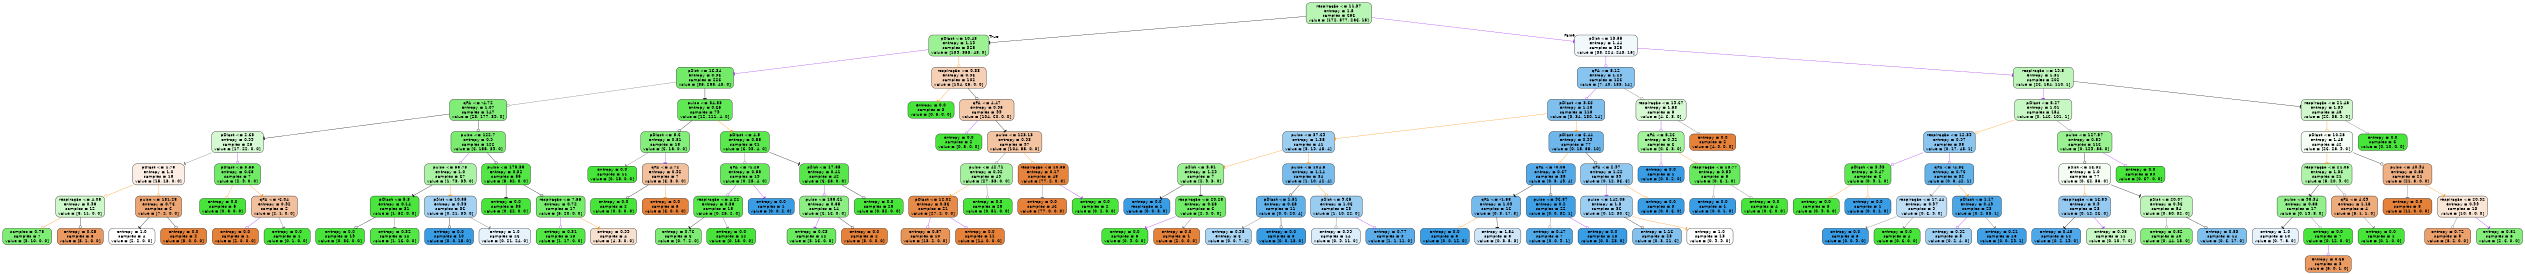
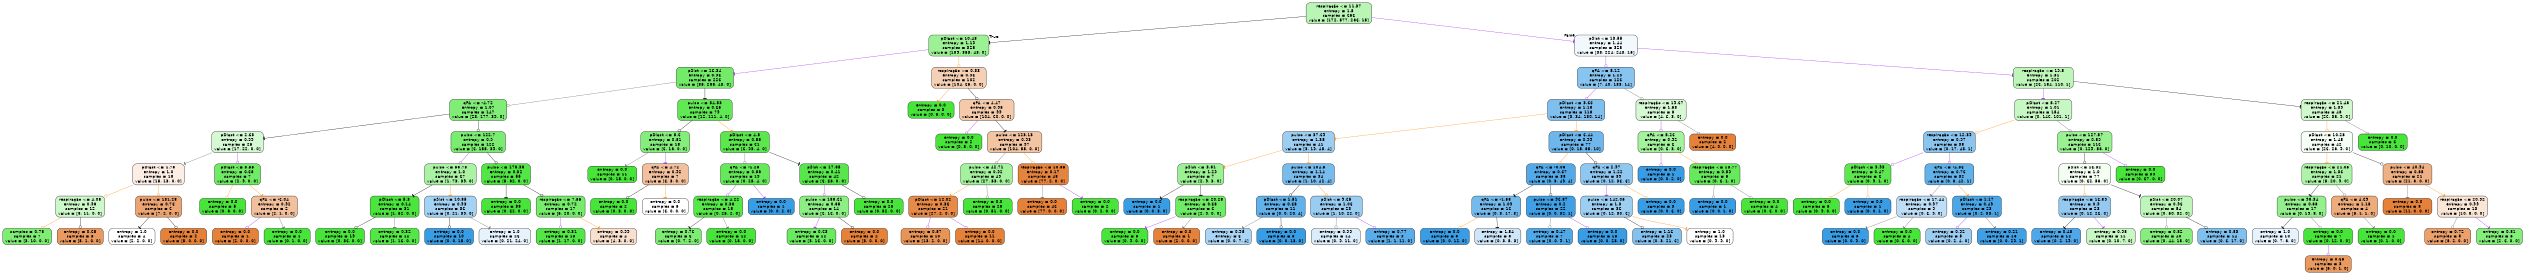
(665, 207) -> (665, 207)
(1147, 207) -> (1147, 207)
